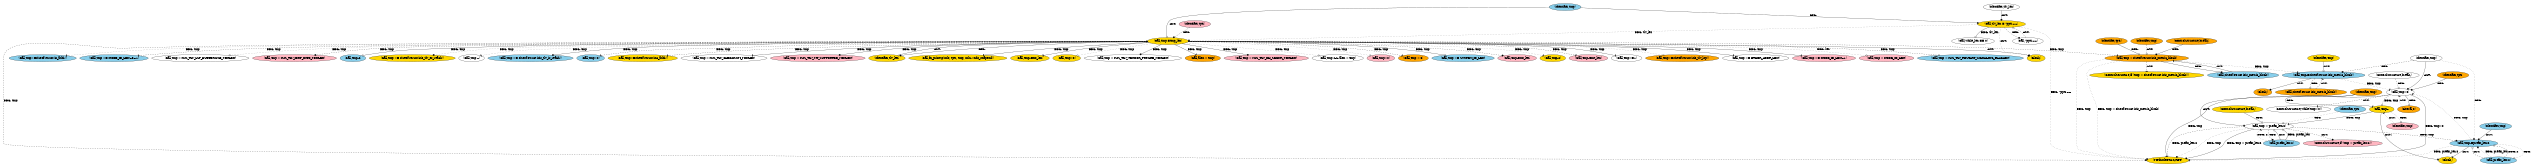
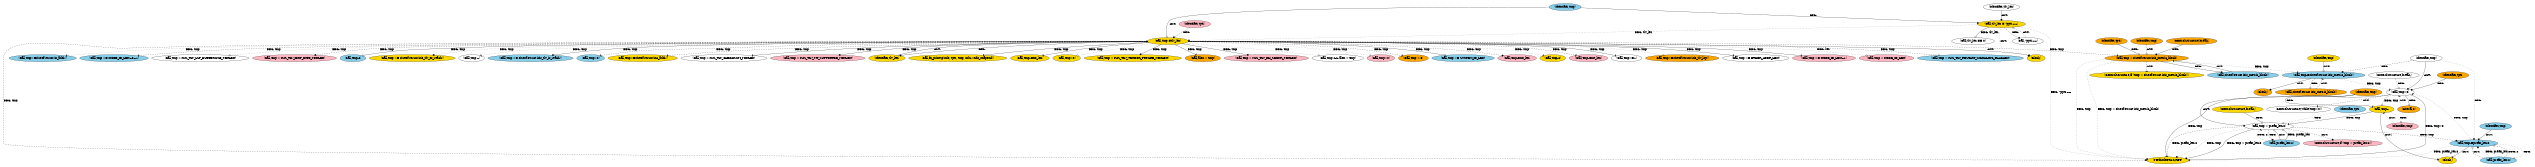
(1168, 41) -> (1168, 41)
(1973, 41) -> (1973, 41)
(1133, 58) -> (1133, 58)
